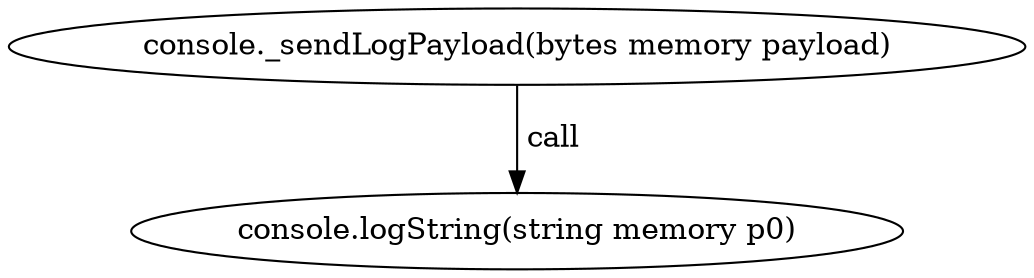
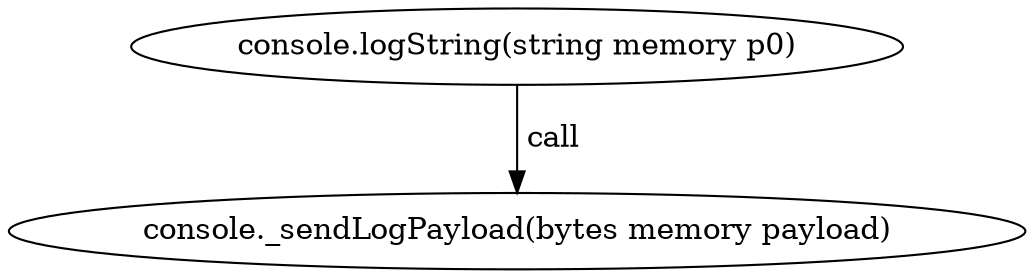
(517, 128) -> (517, 128)
